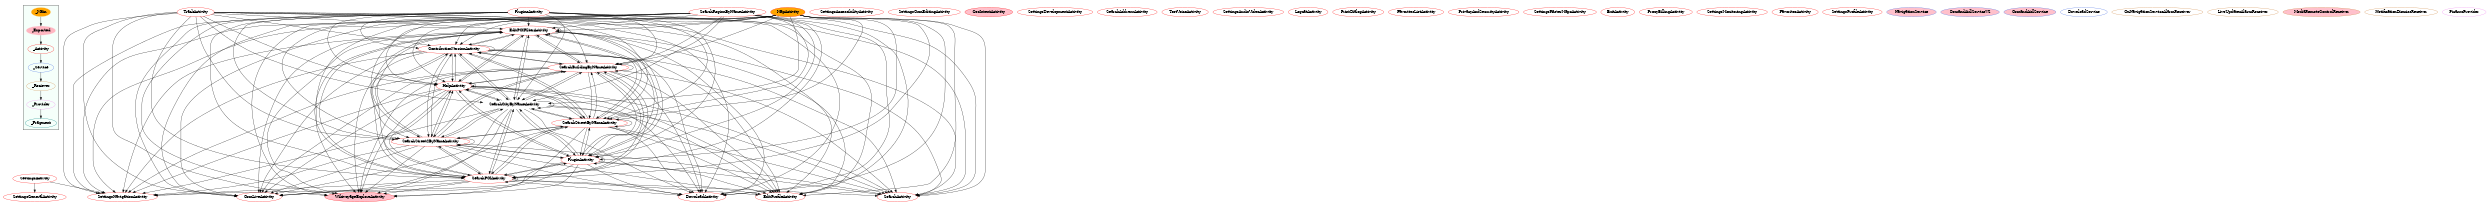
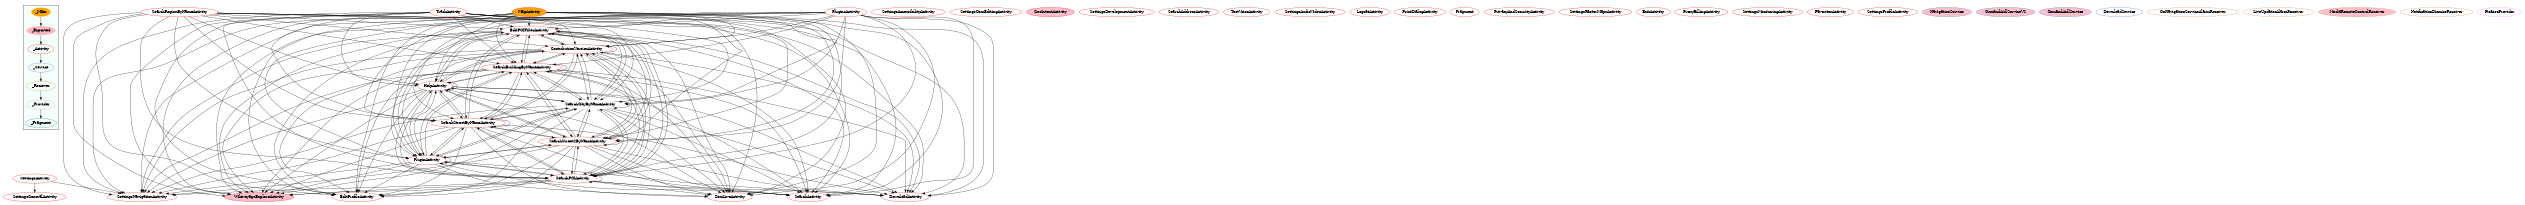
(1416, 12) -> (1465, 12)
(359, 19) -> none
none -> (313, 162)
